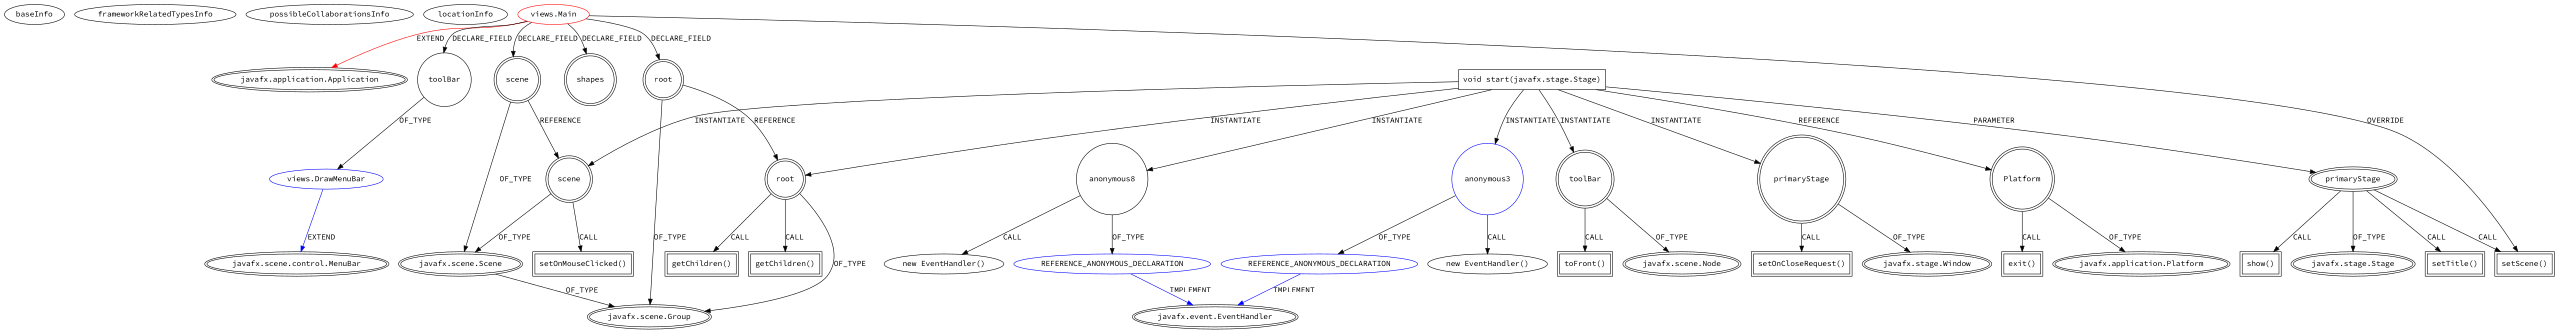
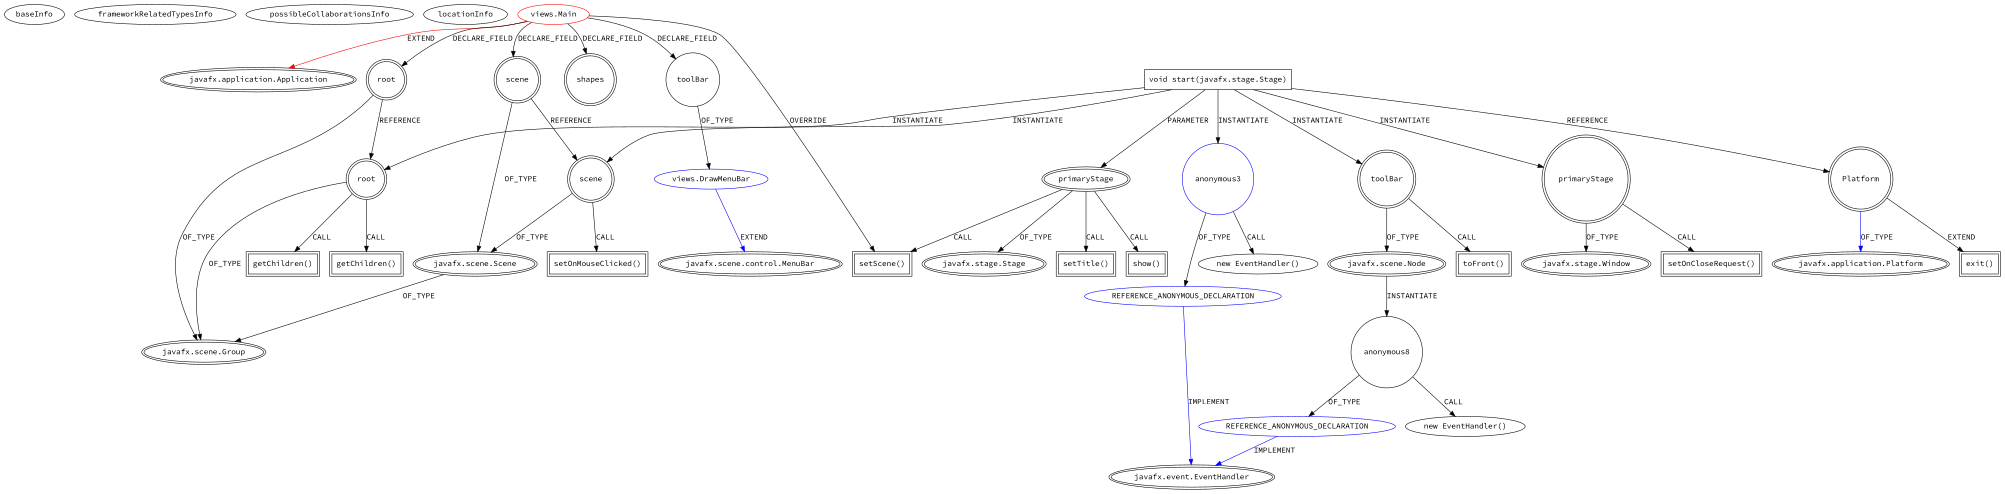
(1322, 129) -> (1387, 293)
(2084, 223) -> (1861, 229)
(2032, 238) -> (1962, 238)
